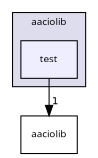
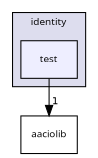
(49, 22) -> (49, 22)
